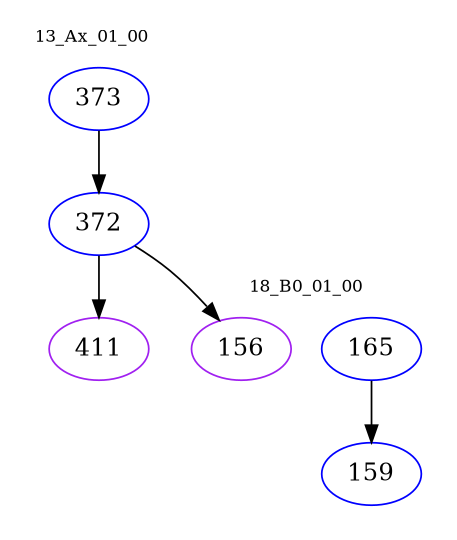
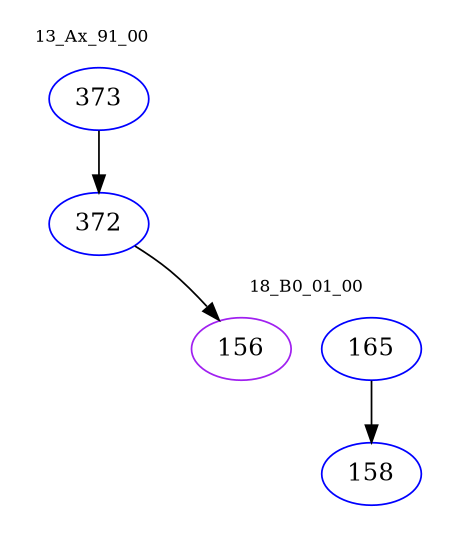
(92, 37) -> (92, 37)
(99, 349) -> none
(372, 474) -> (372, 474)
